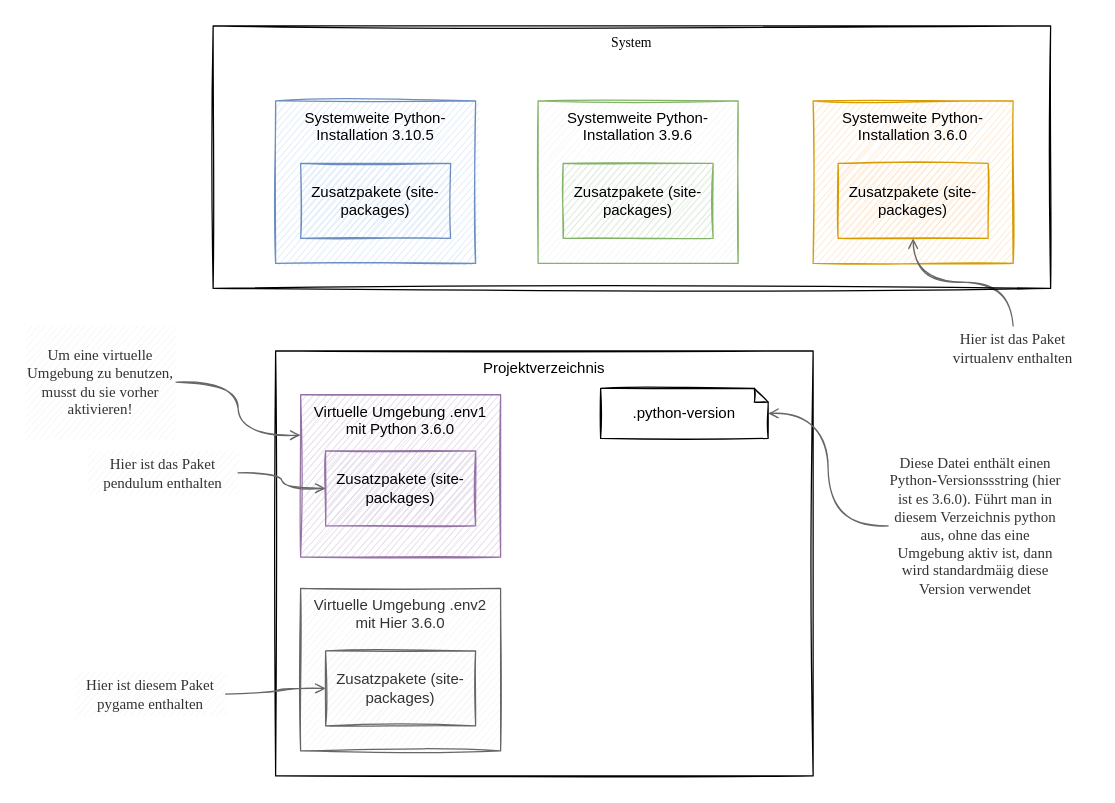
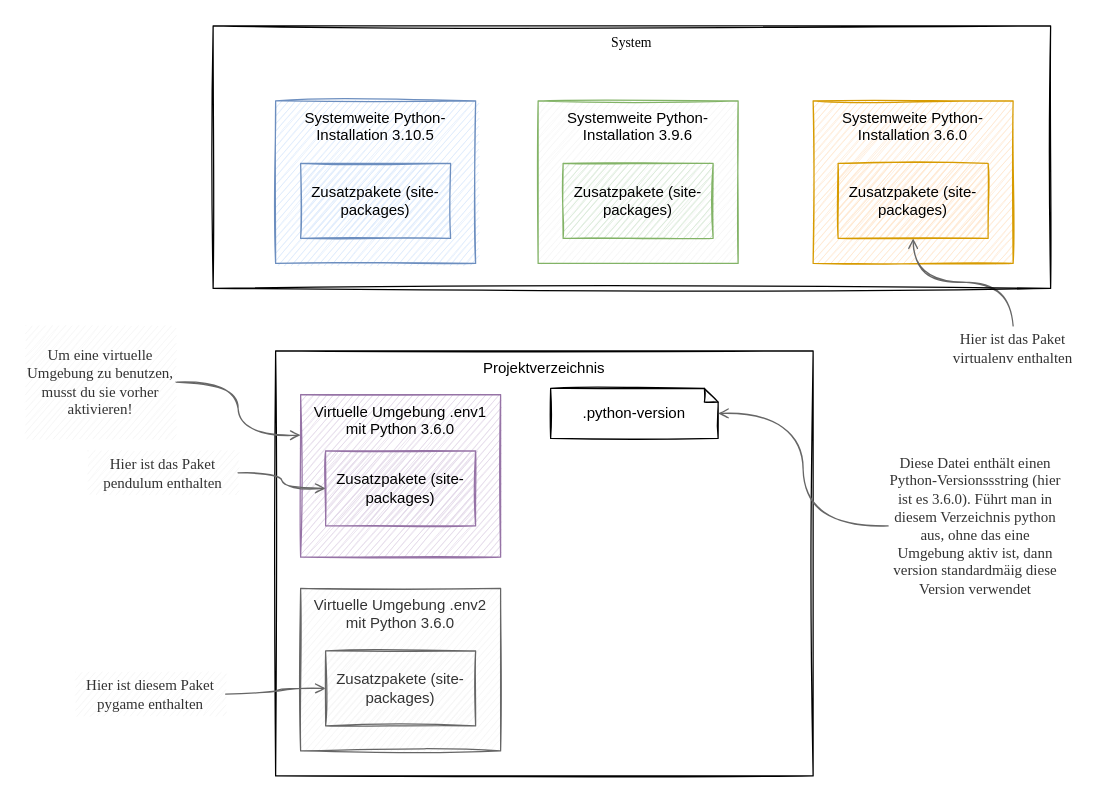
(684, 413) -> (634, 413)
(976, 526) -> (976, 526)
(401, 615) -> (401, 615)
